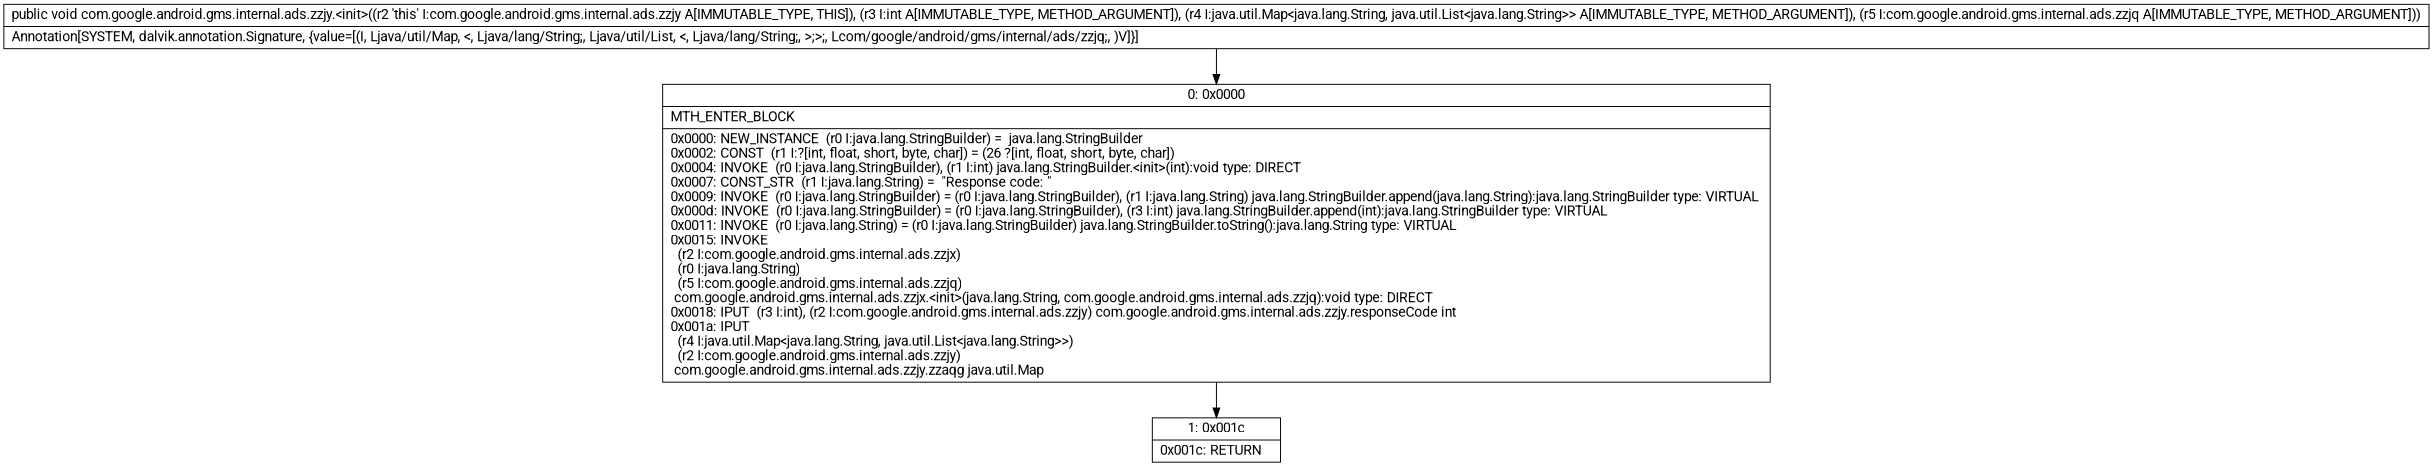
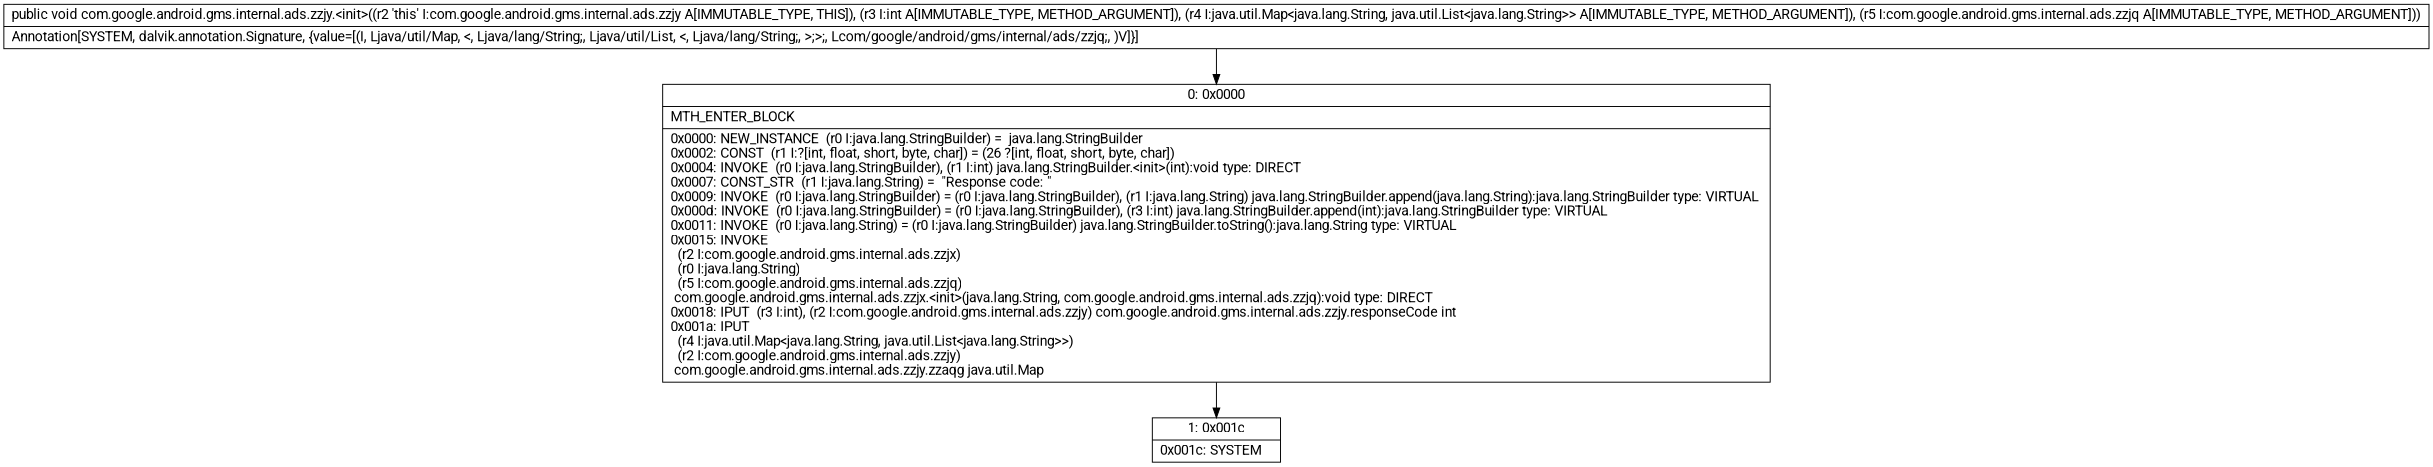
(1216, 451) -> (1216, 451)
